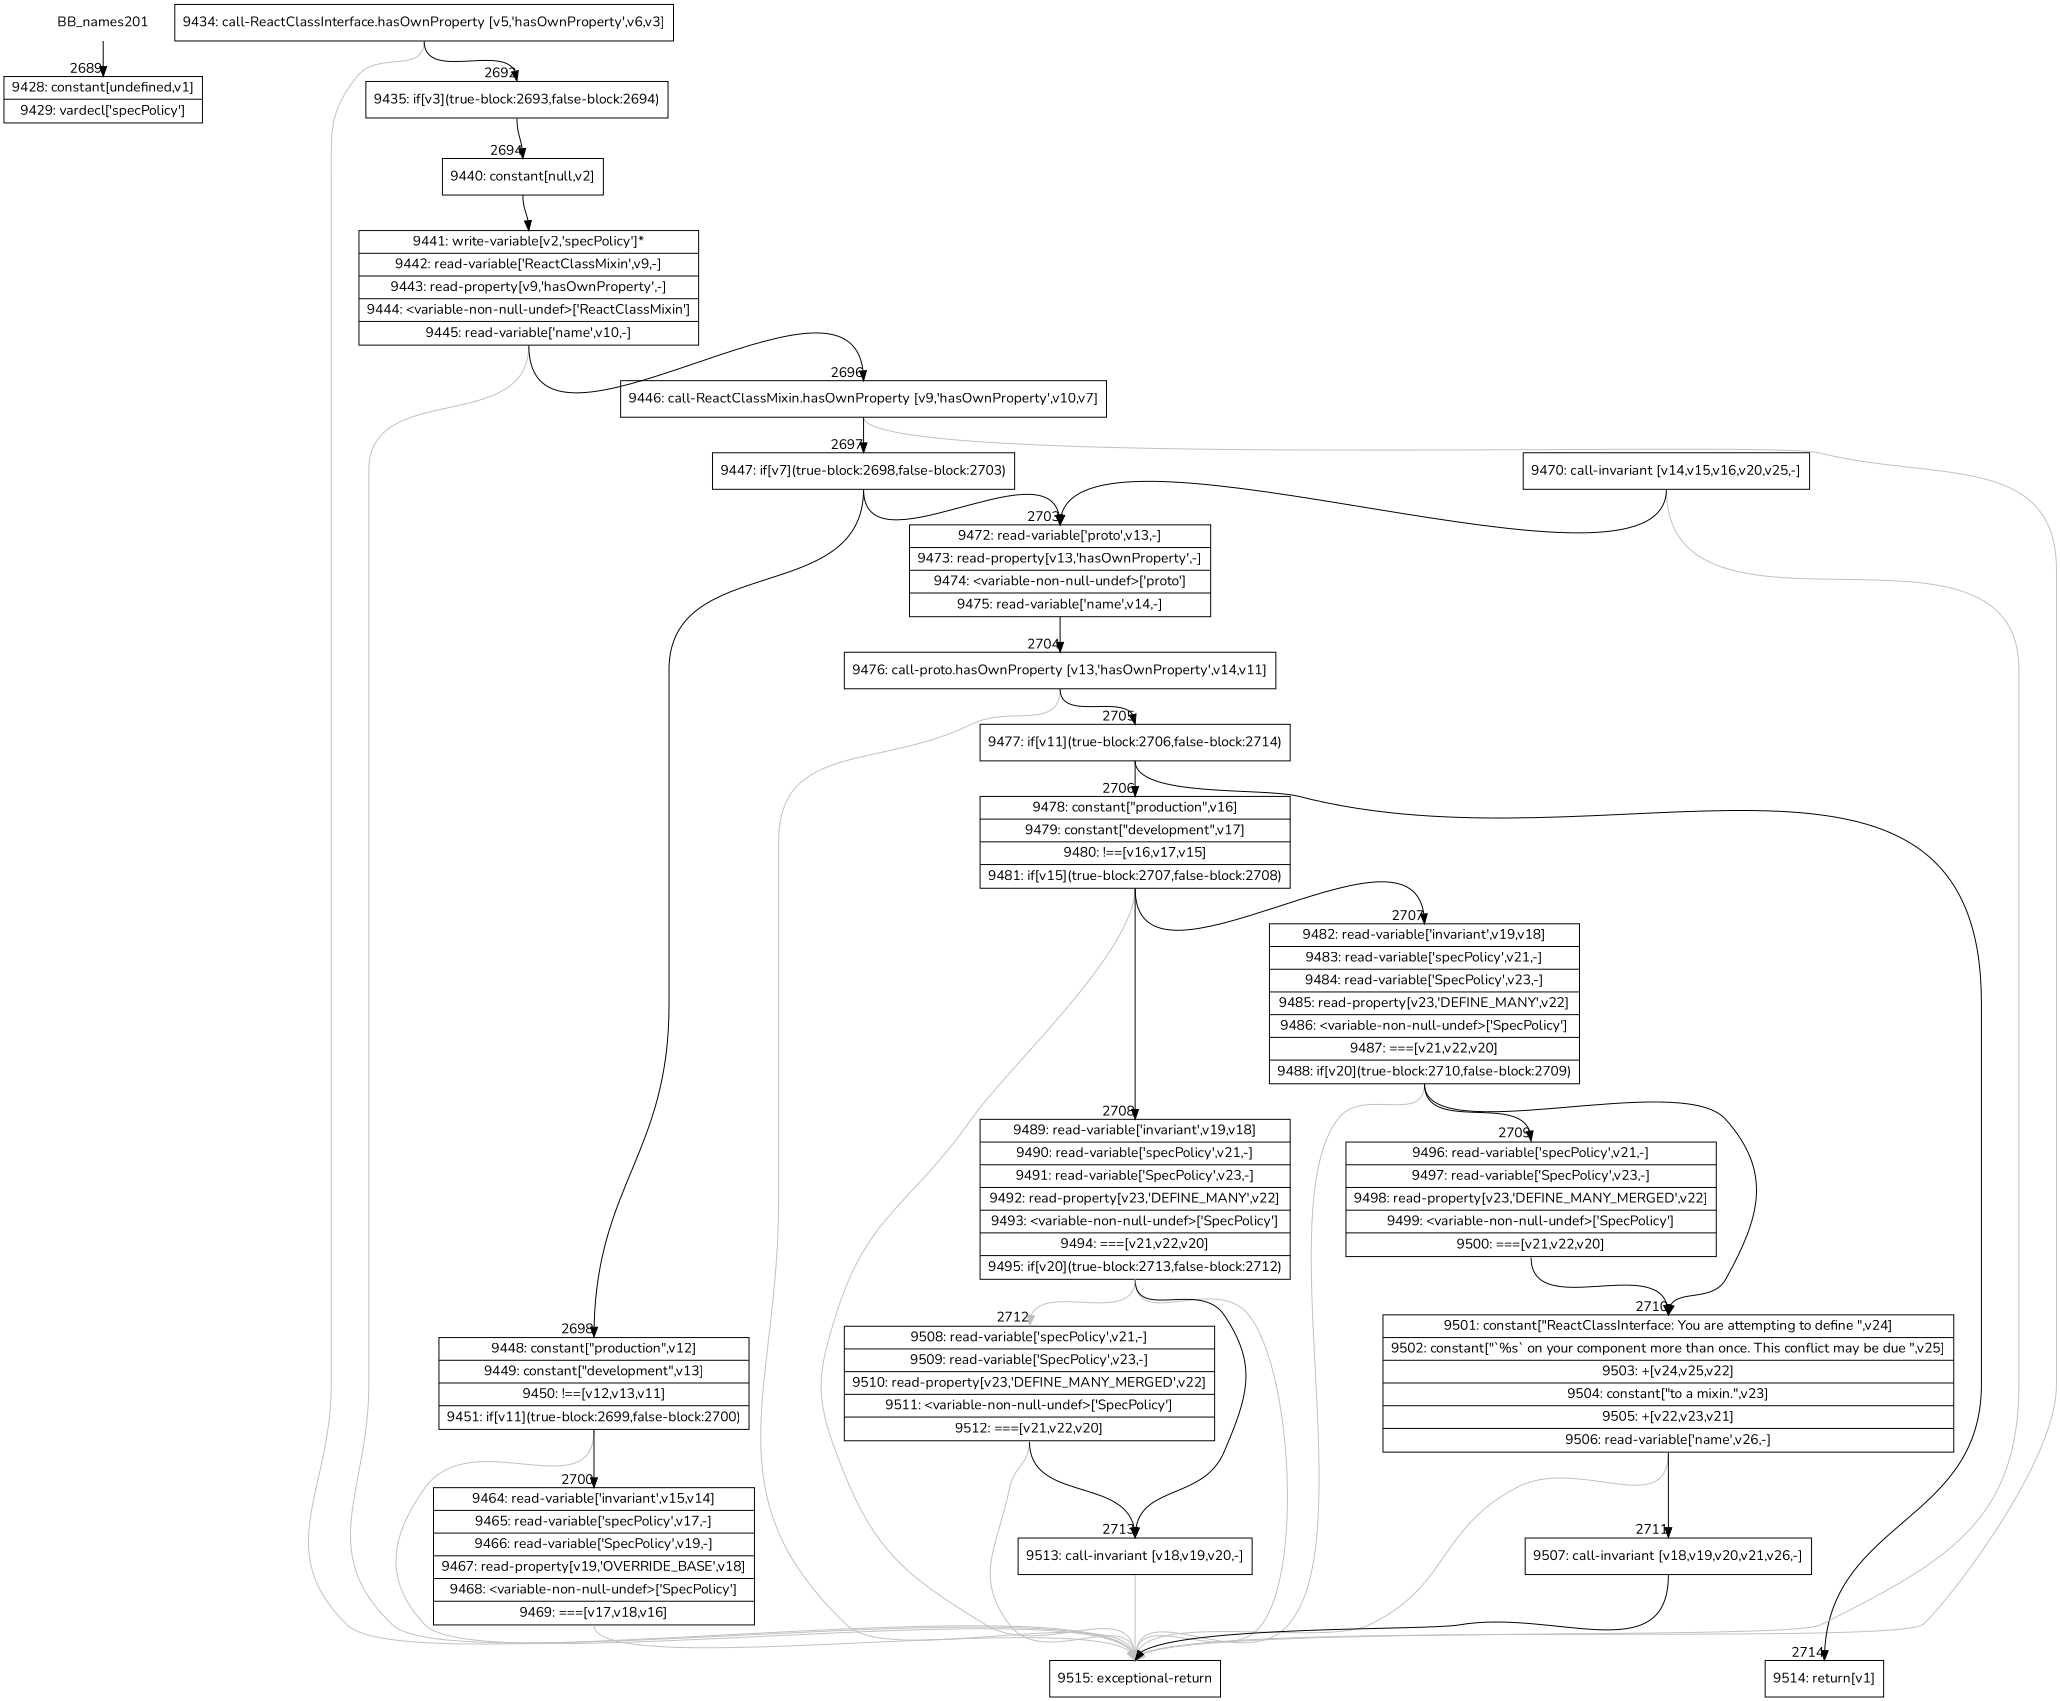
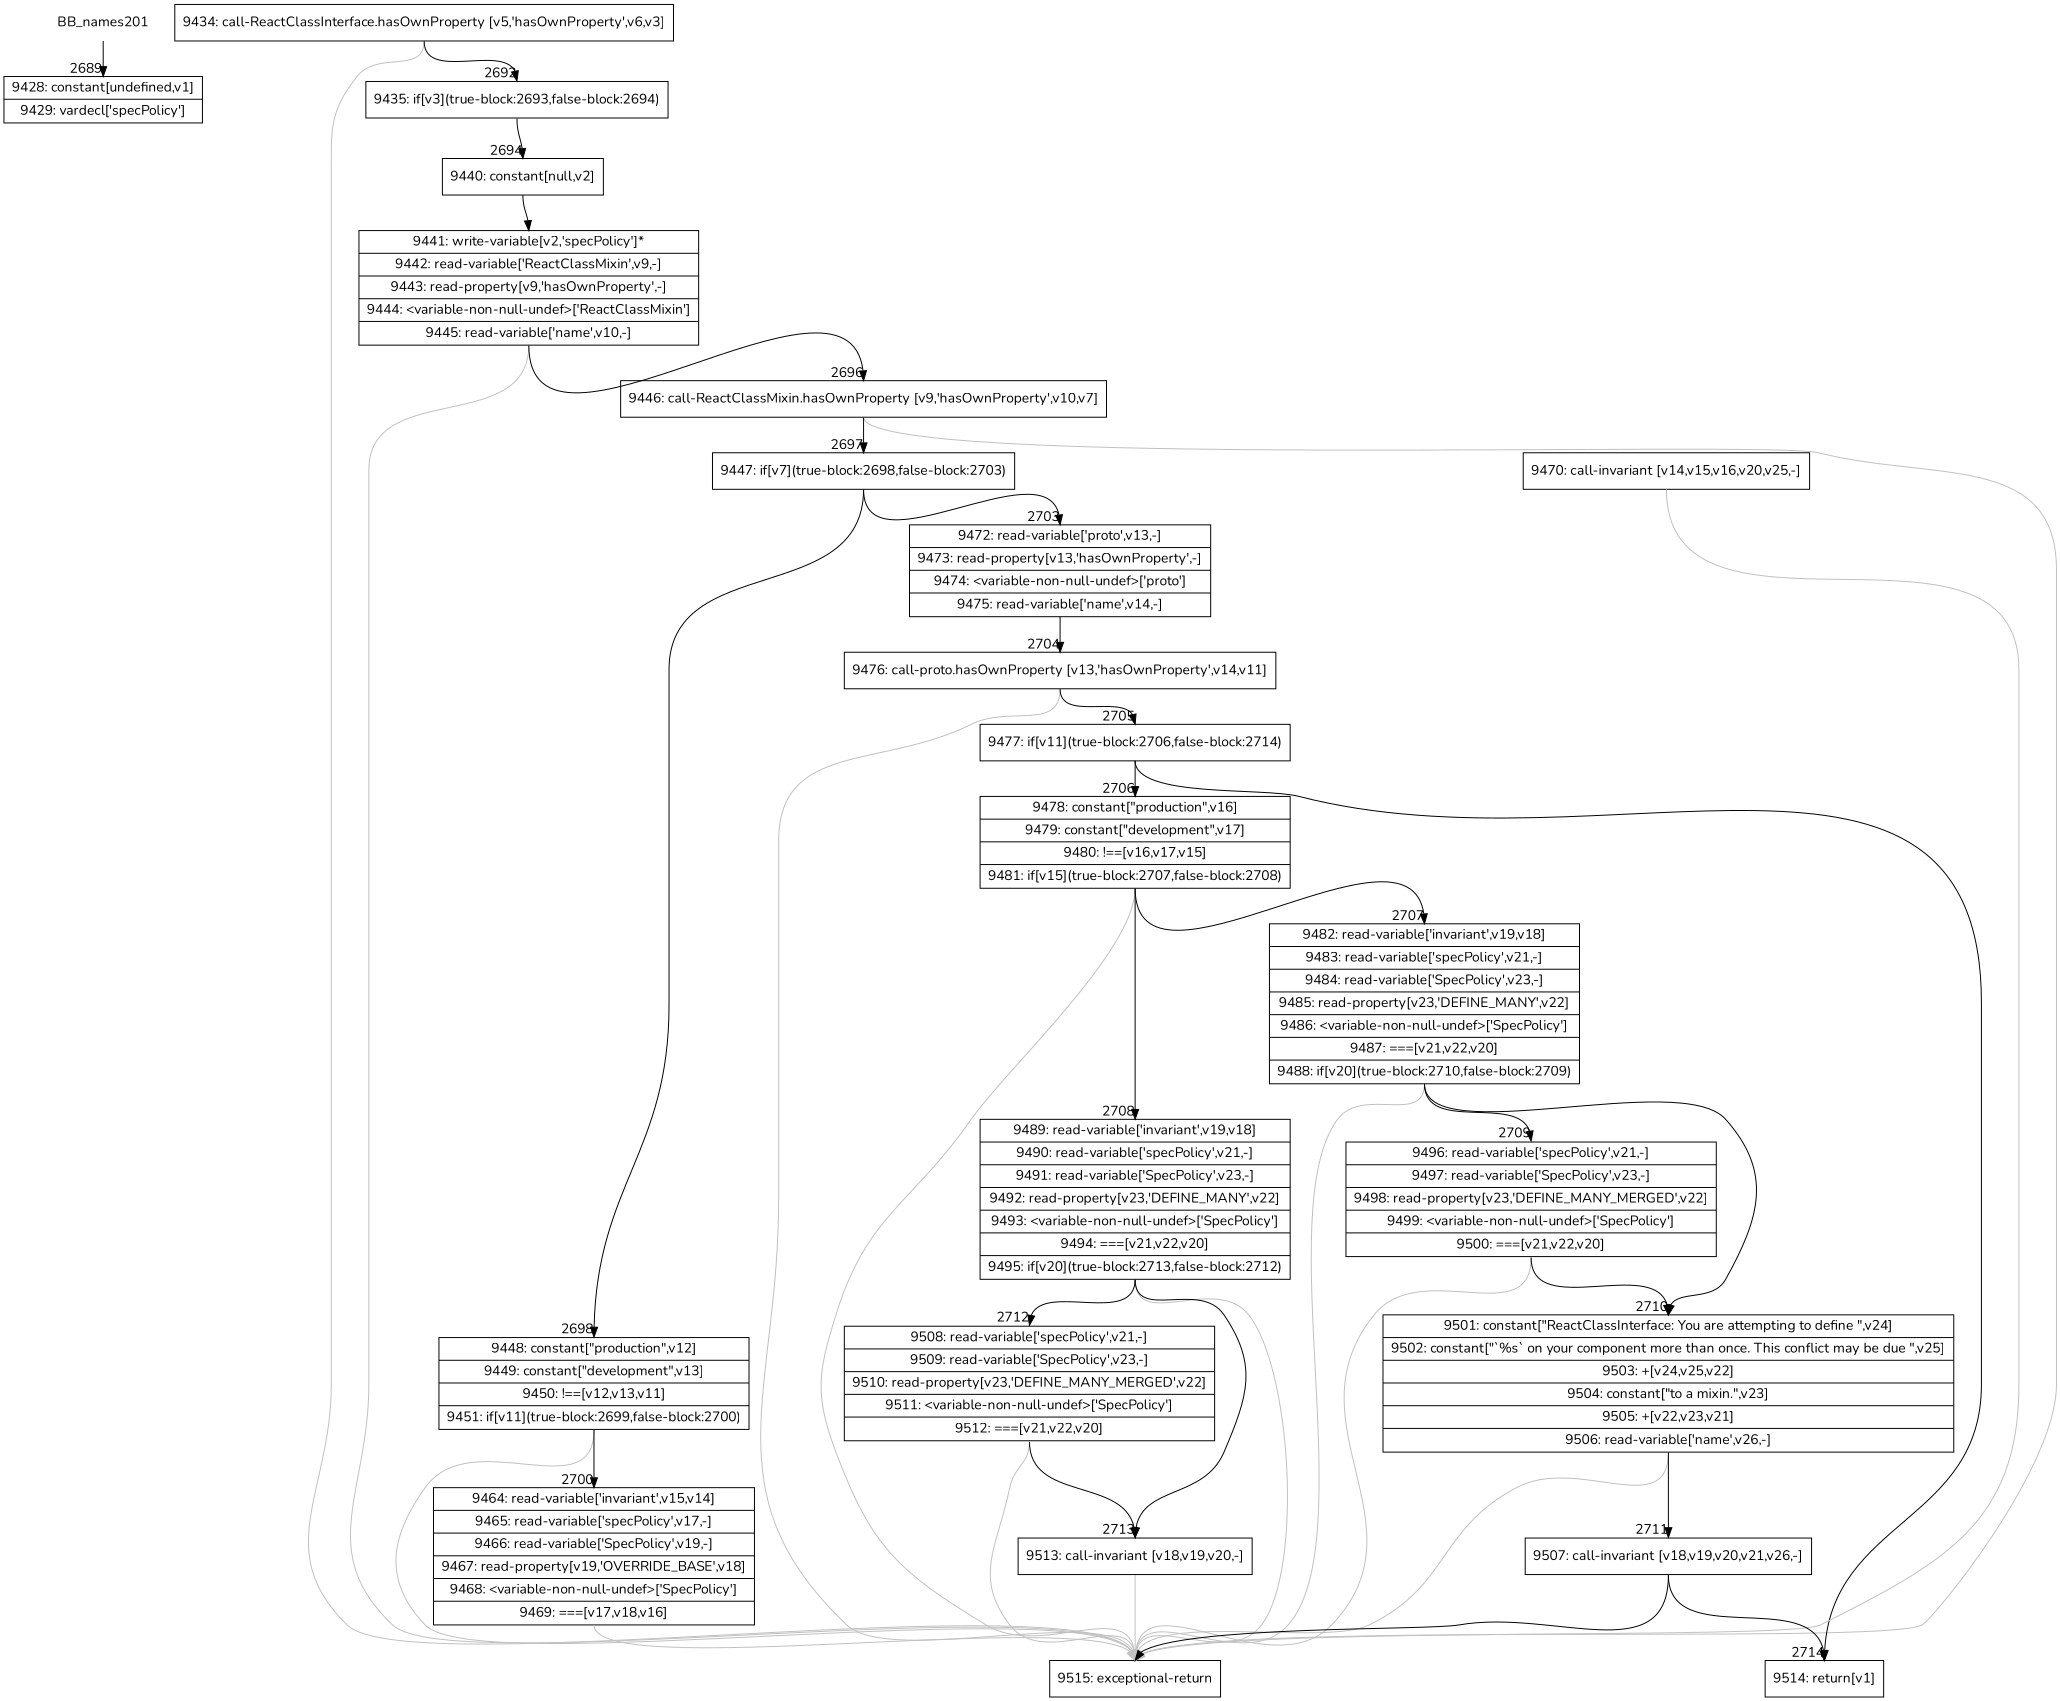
(1368, 508) -> none
(1087, 1303) -> (1087, 1303)
none -> (1359, 1486)
none -> (1741, 1618)
